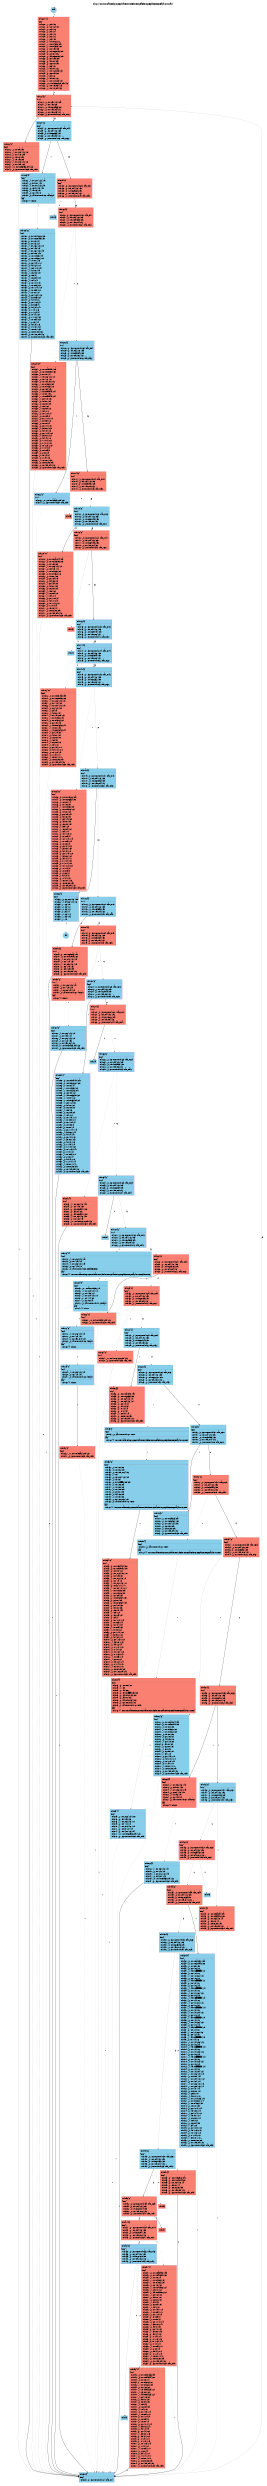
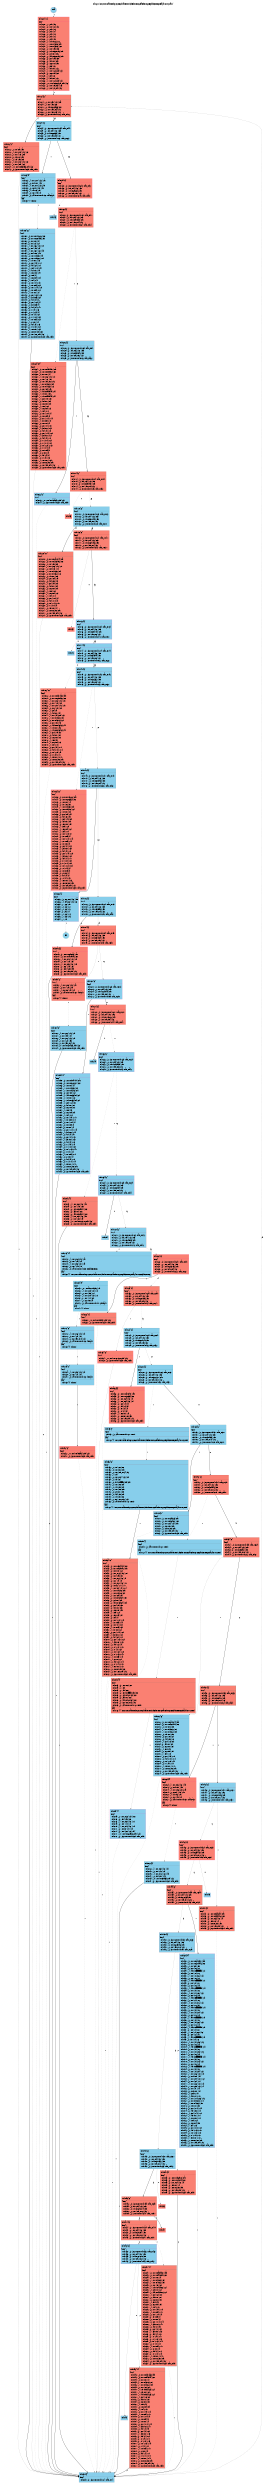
(75, 203) -> none
